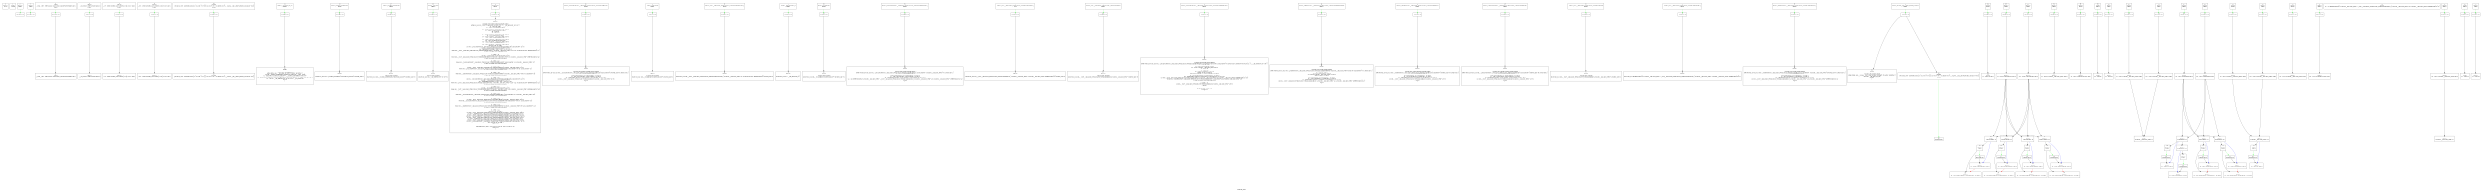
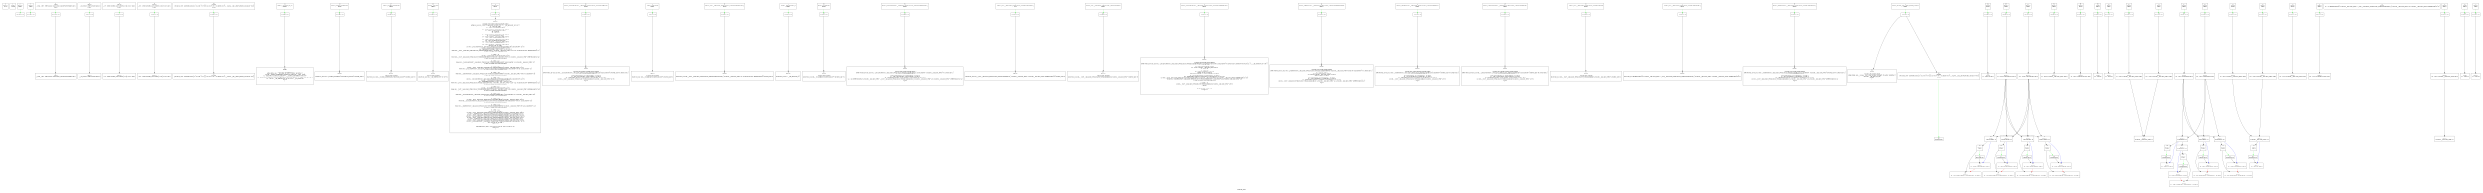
none -> (2184, 184)
